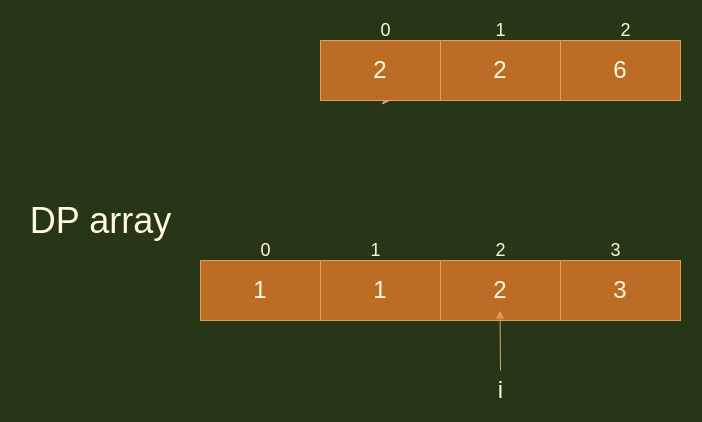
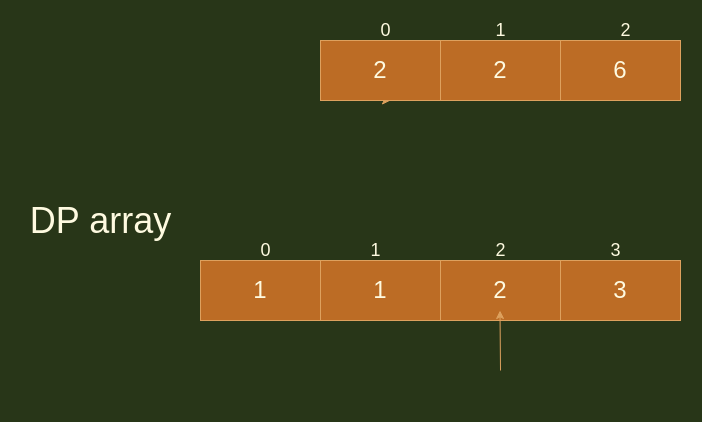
(501, 391) -> none
